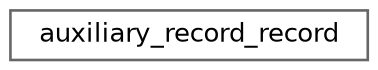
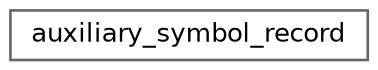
(189, 35) -> (189, 35)
